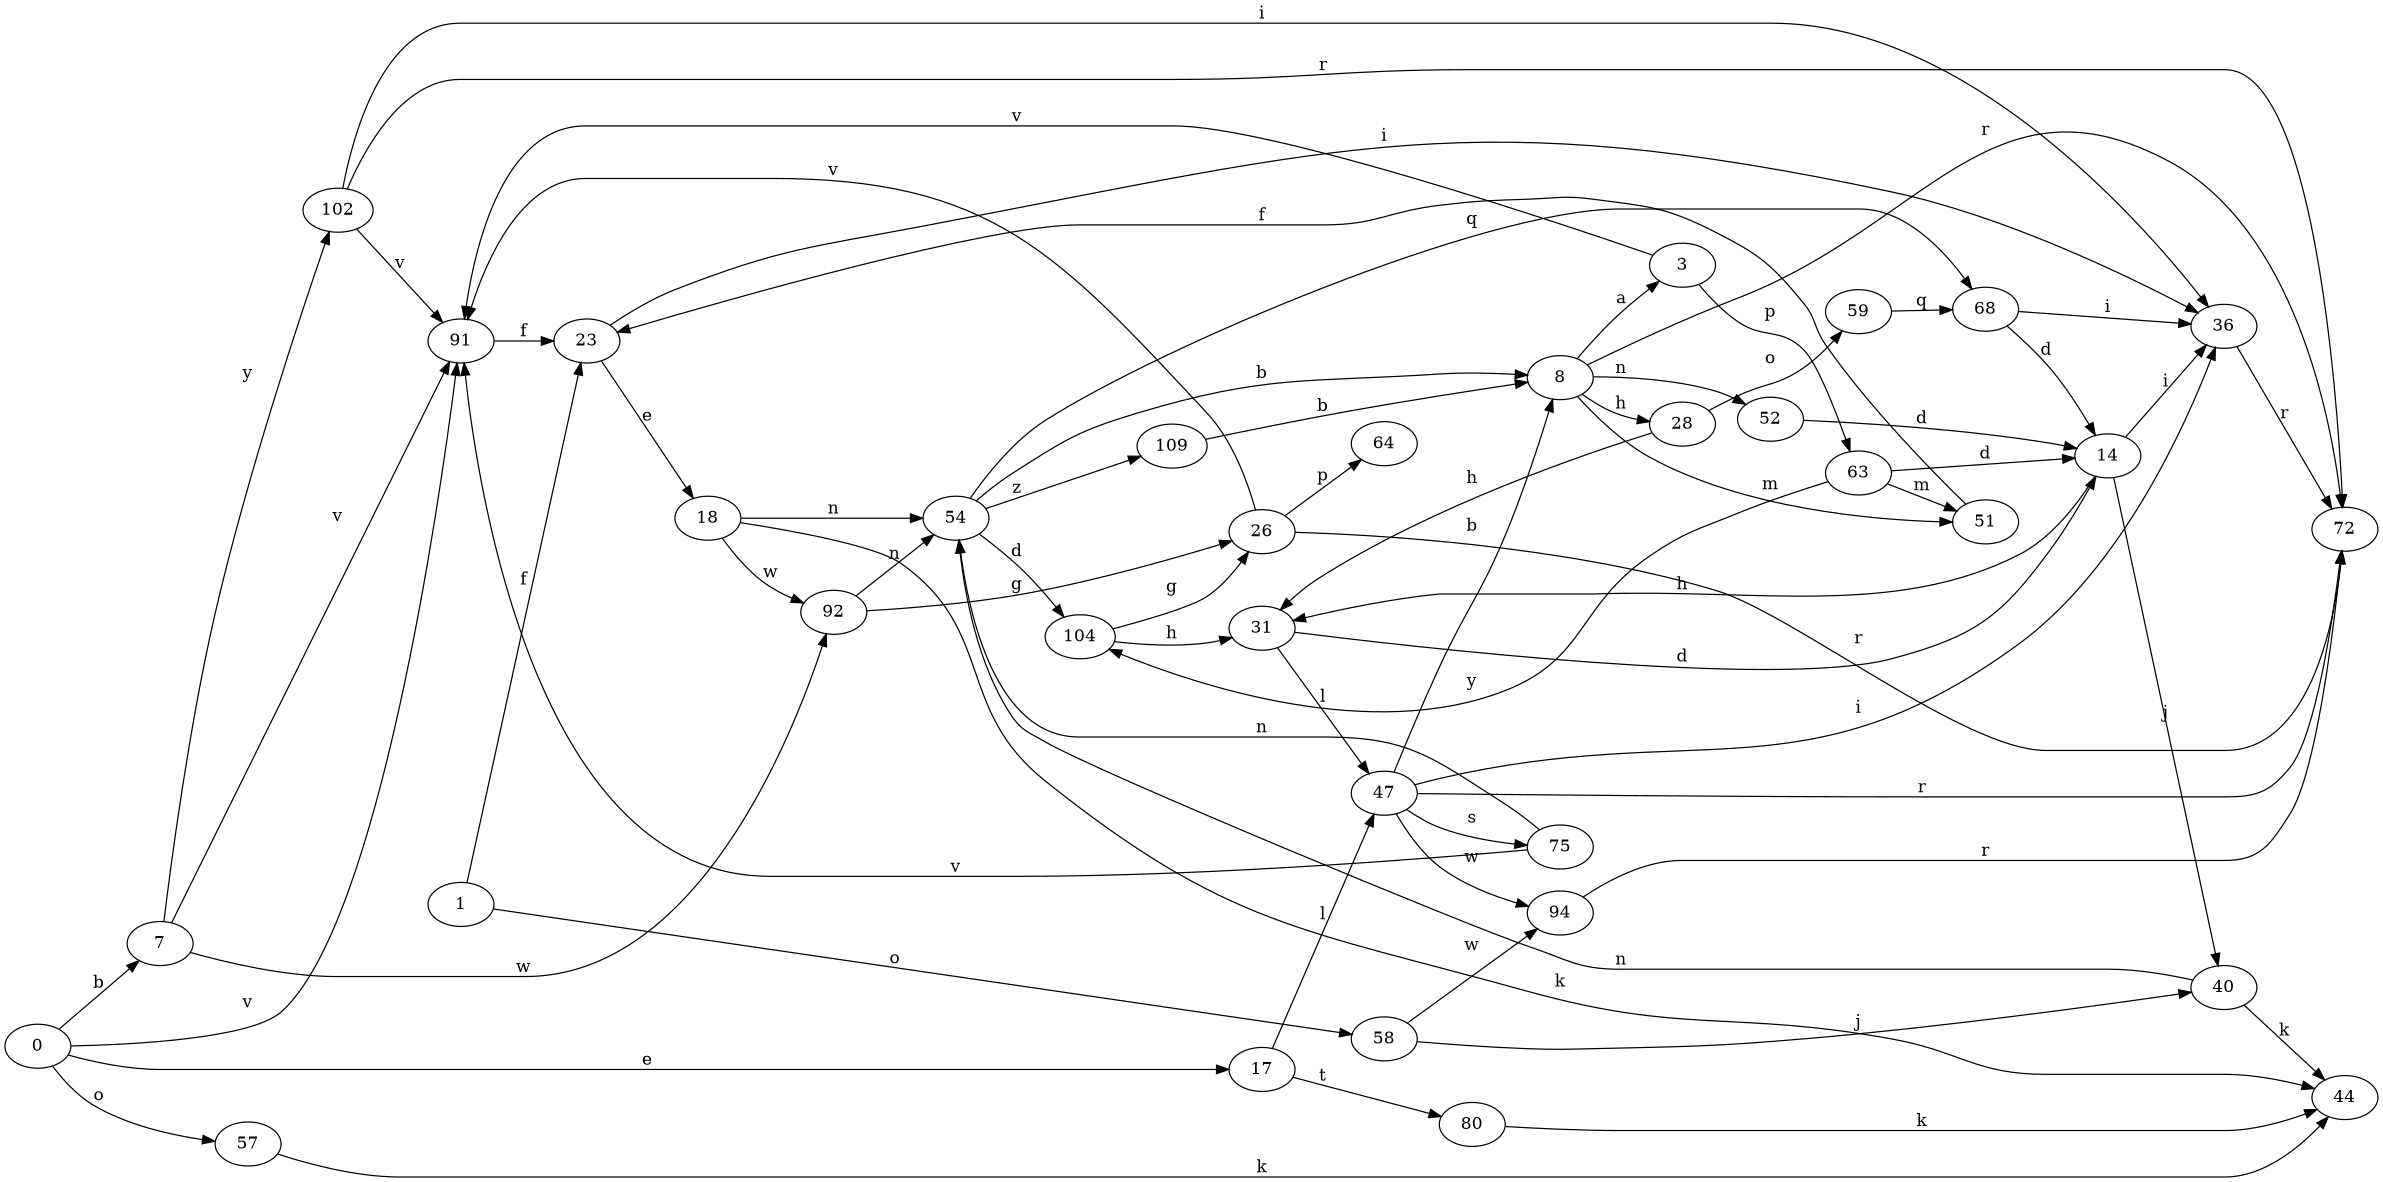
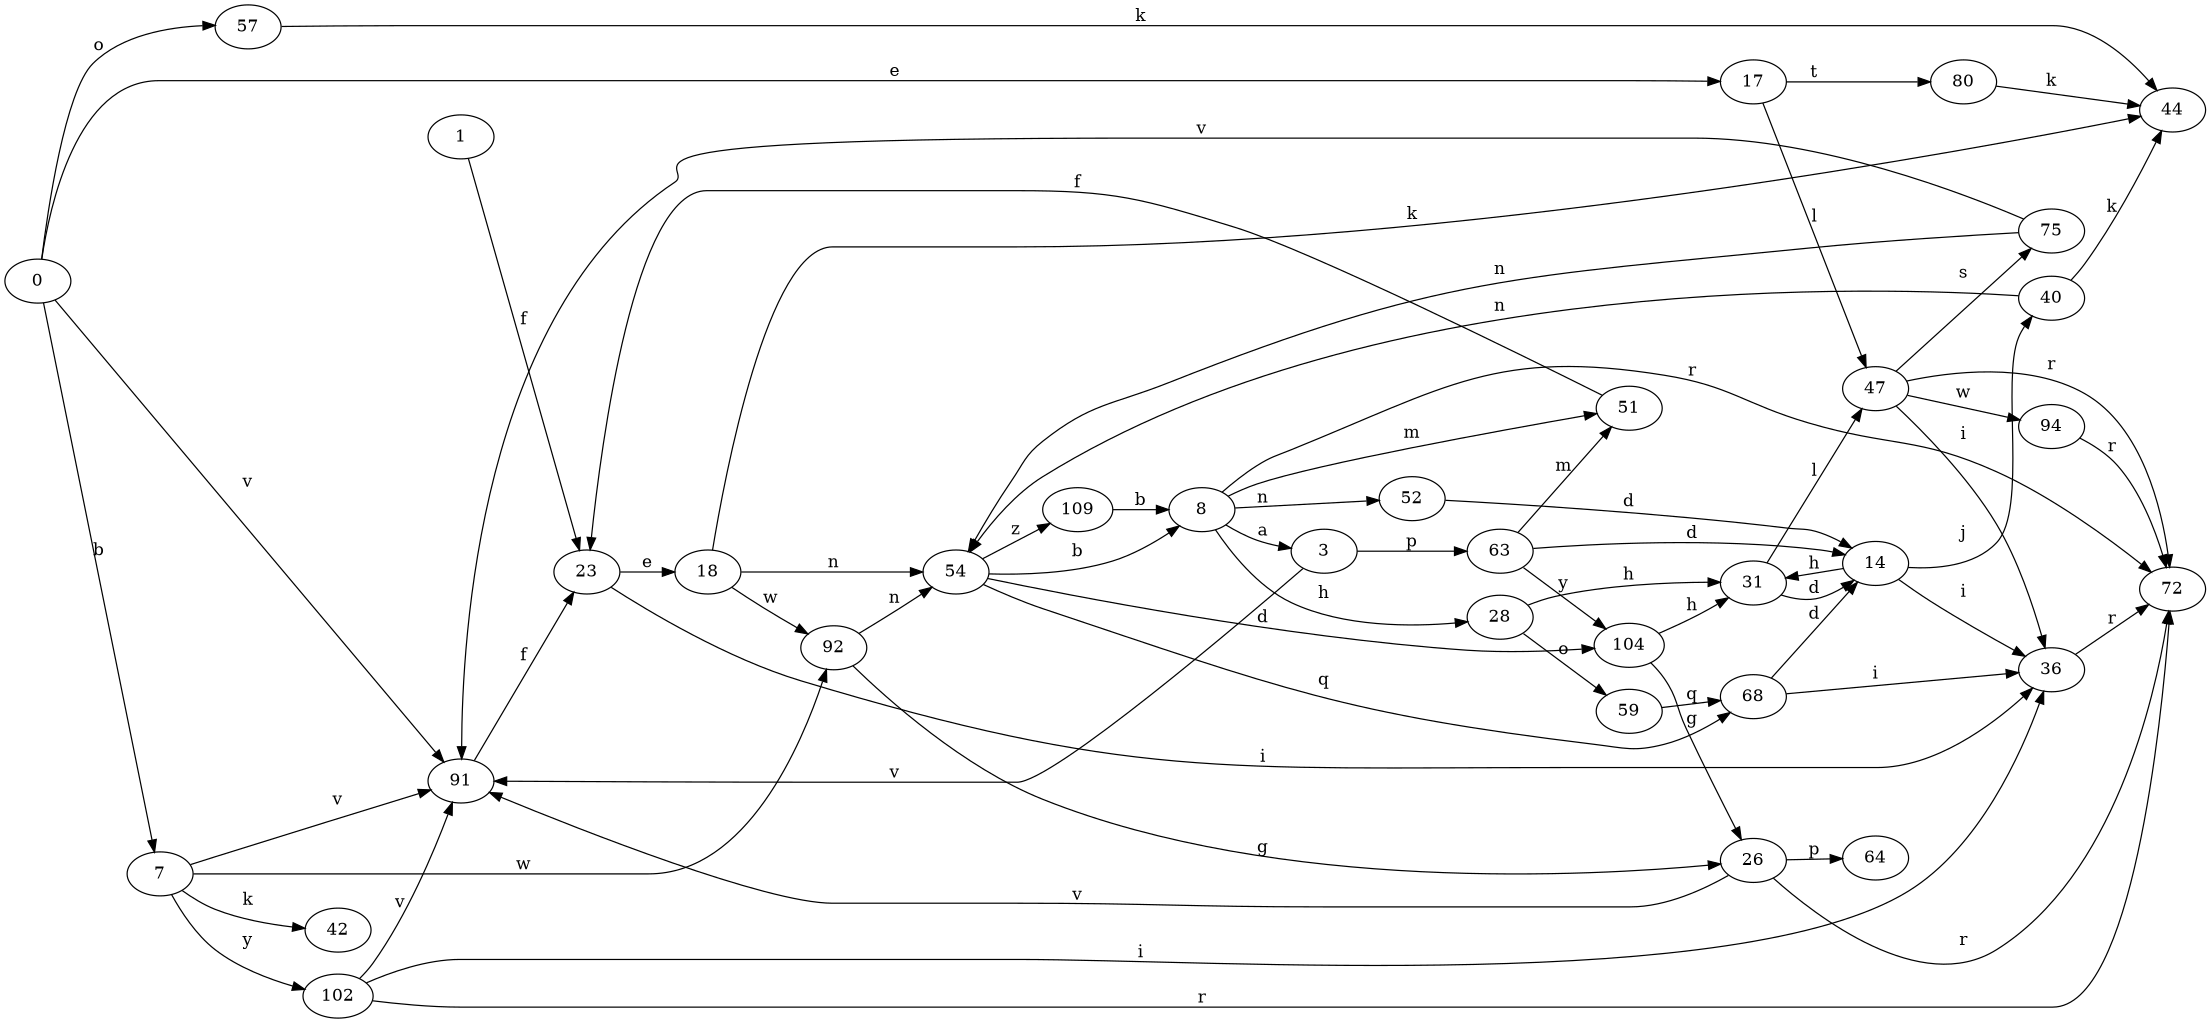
(1473, 603) -> none
none -> (338, 930)
(1384, 1039) -> none
